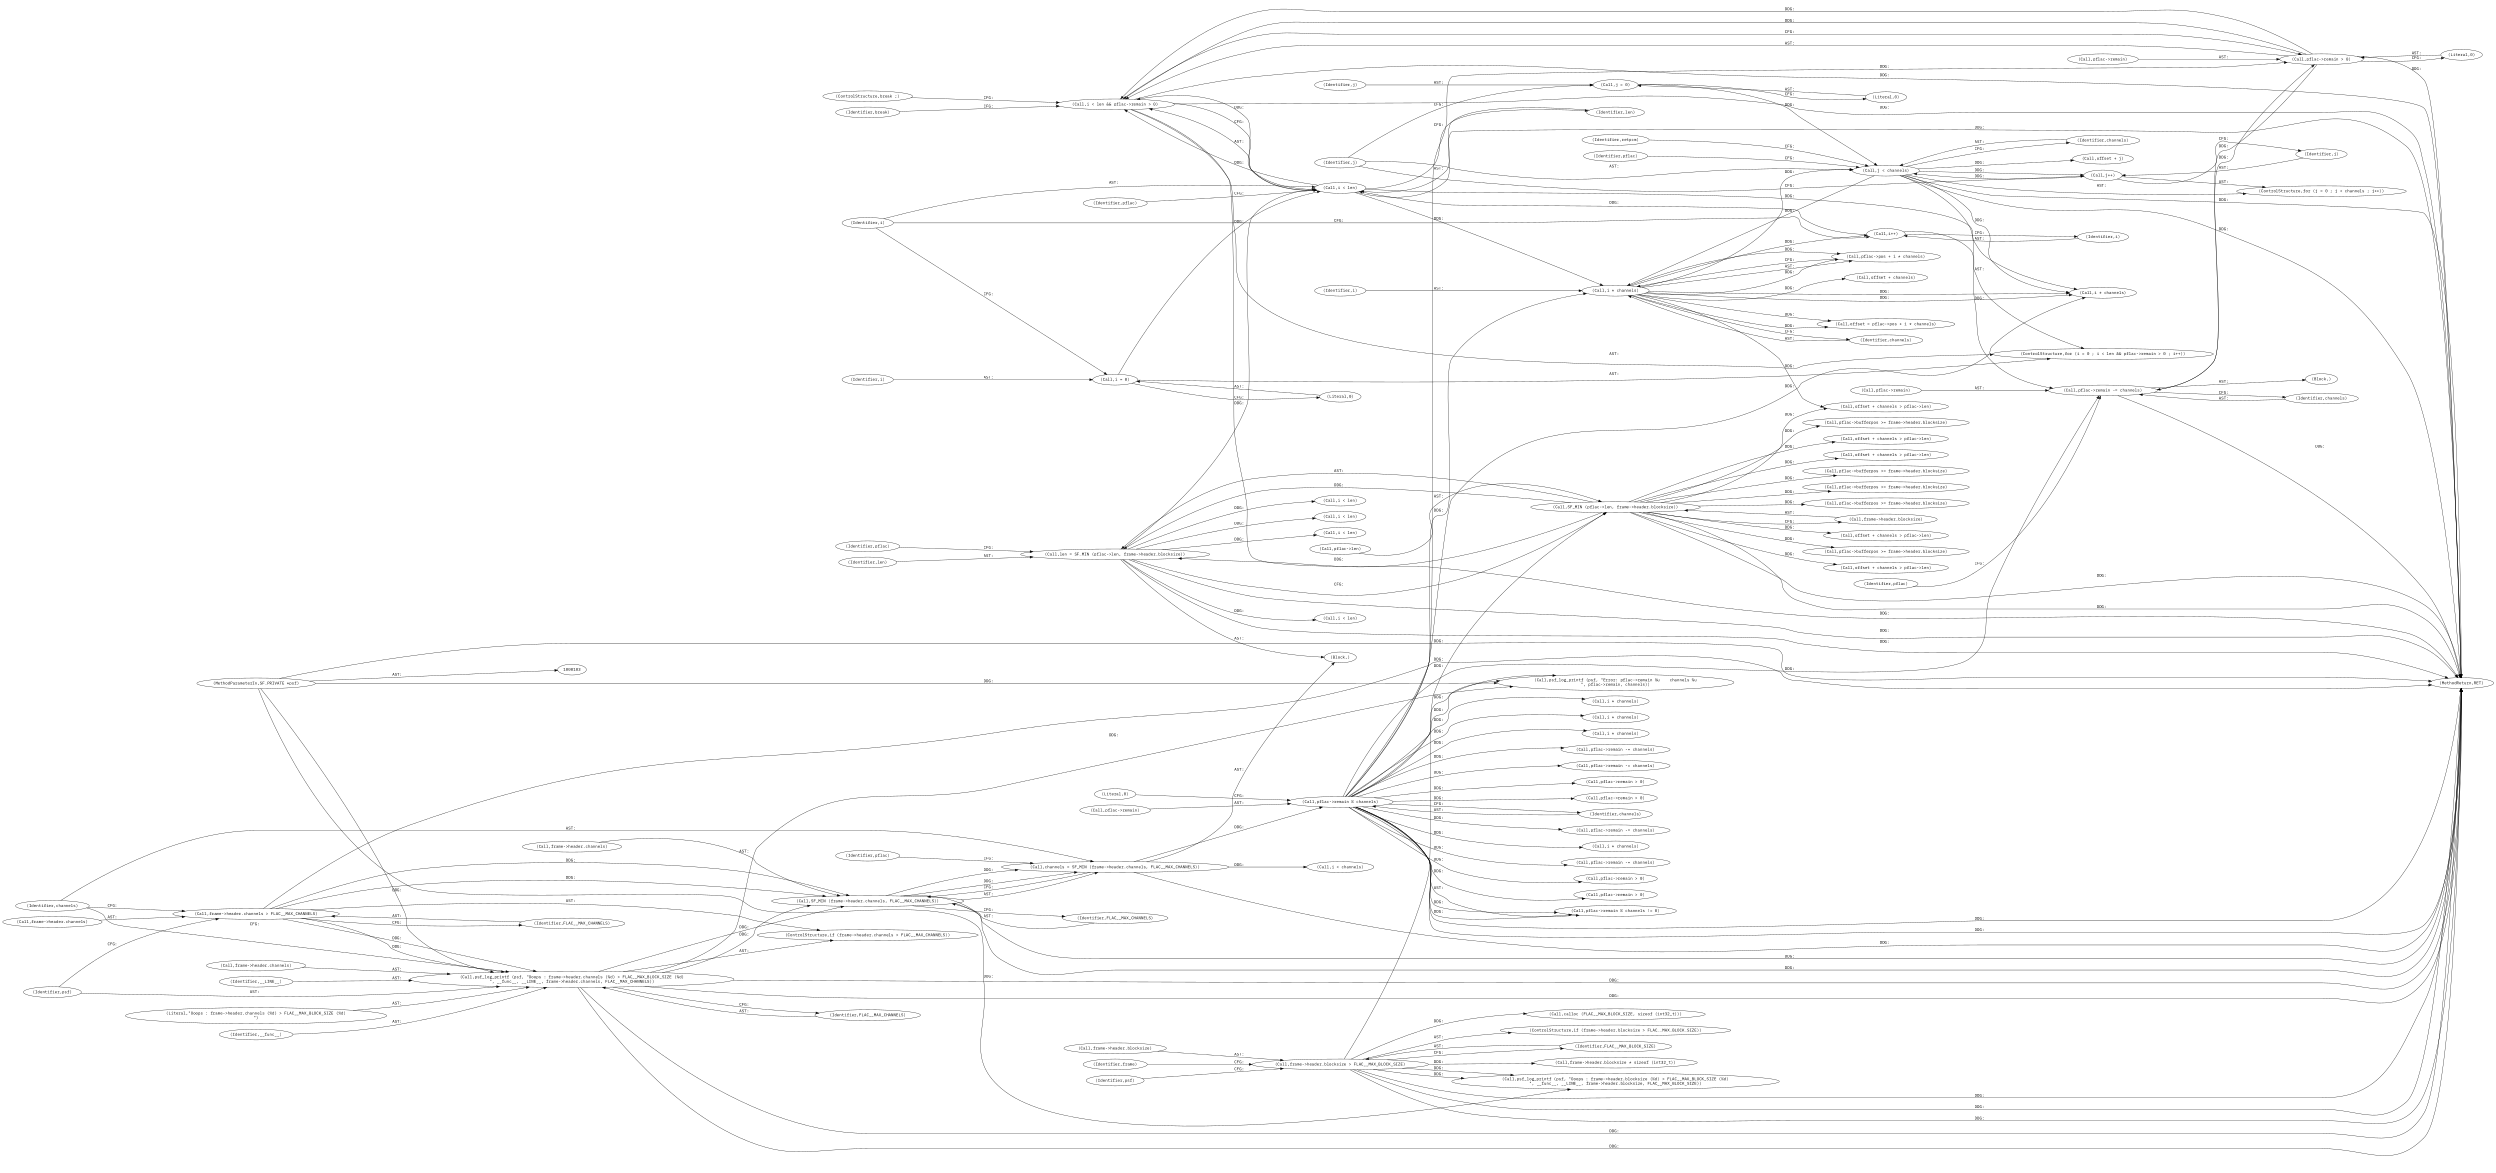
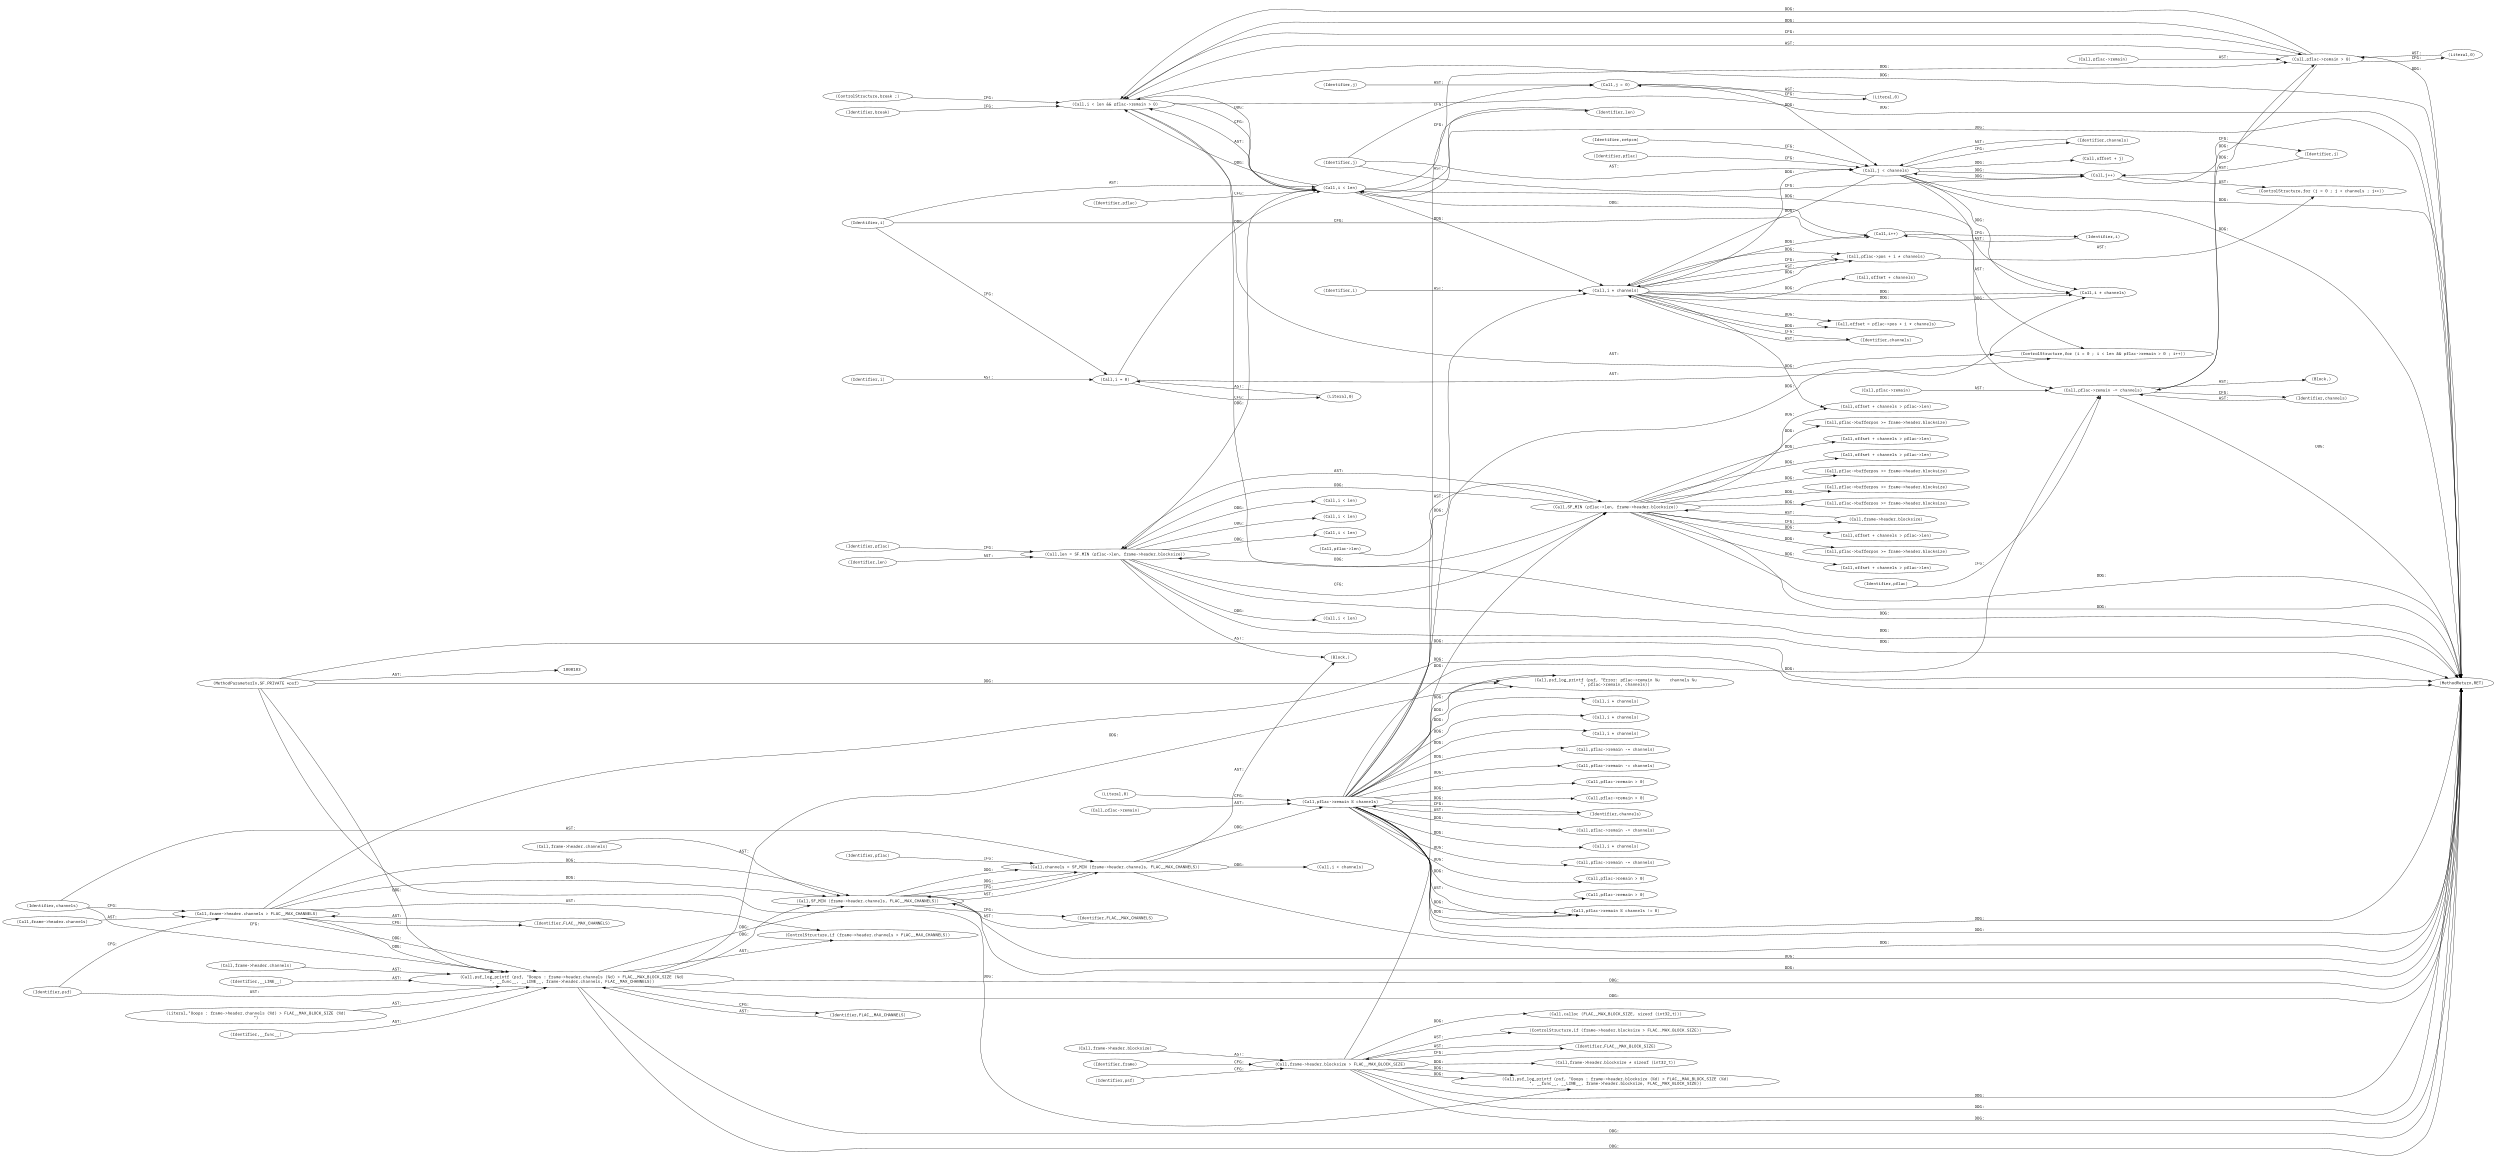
(2074, 193) -> (2131, 258)
